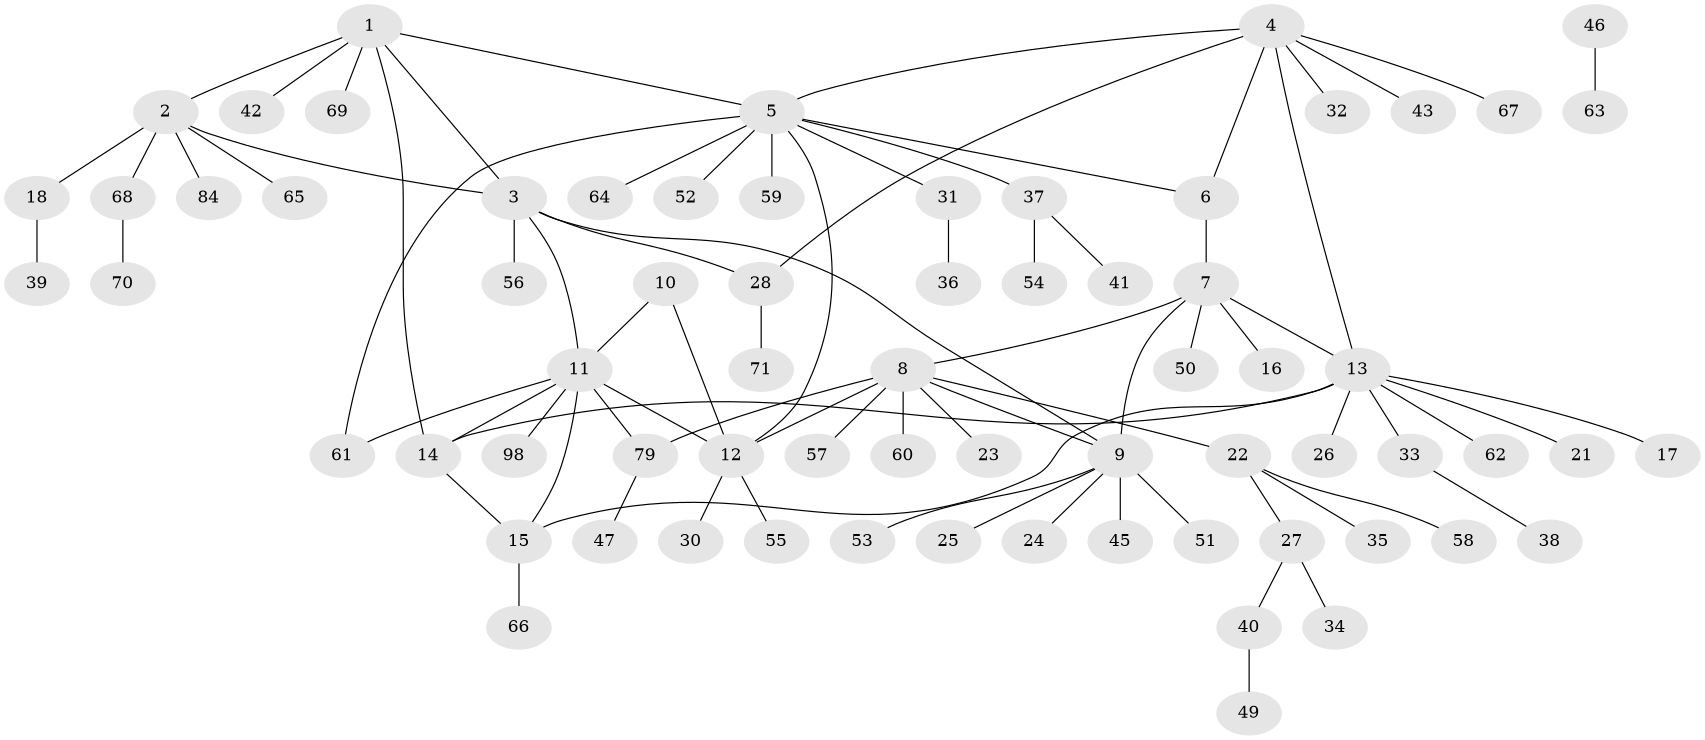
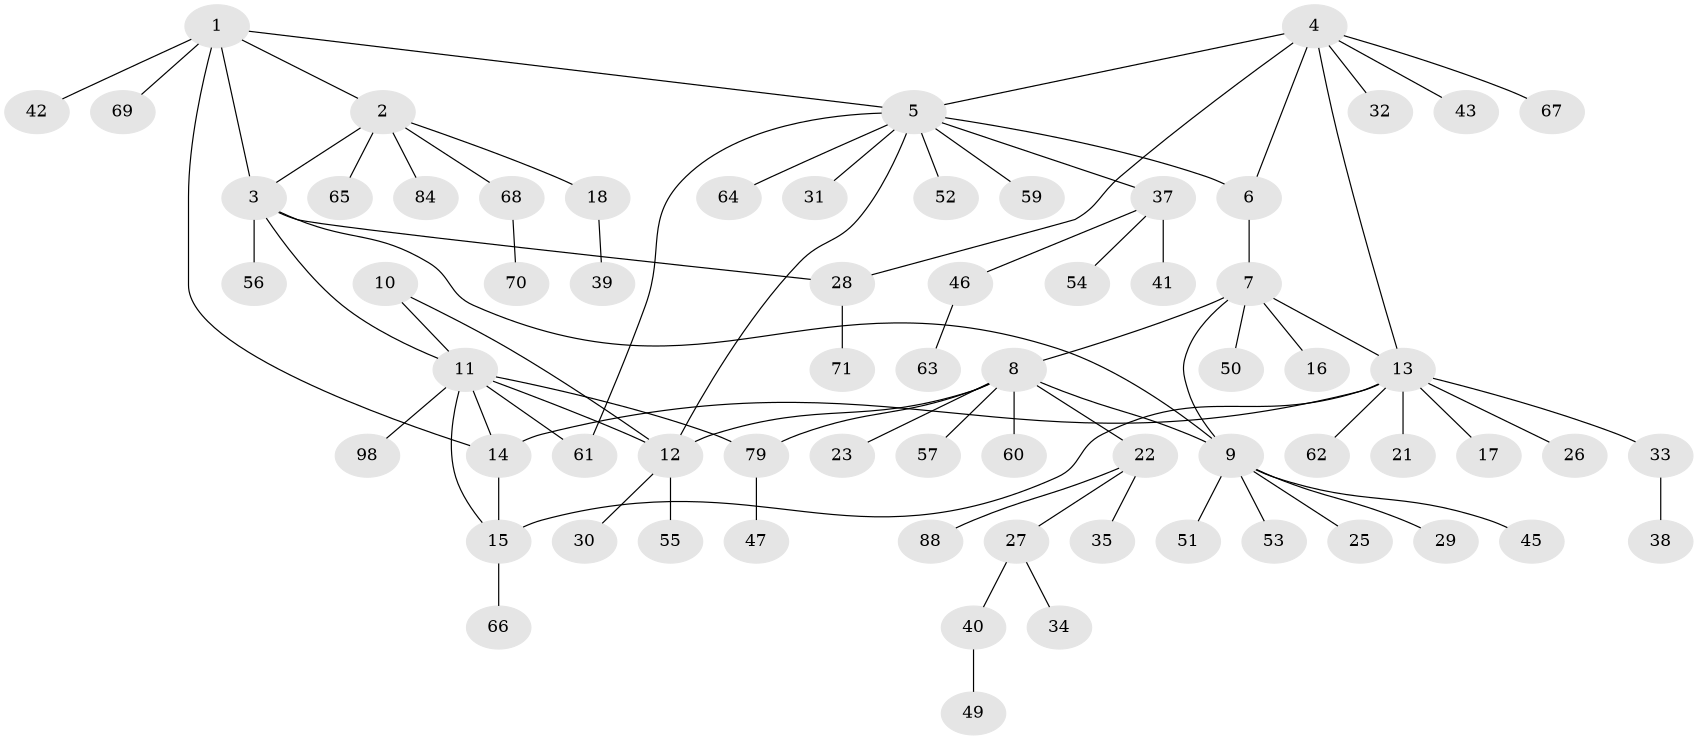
none -> (1062, 241)
(948, 284) -> none
(1034, 542) -> (1446, 542)
(1464, 542) -> (931, 542)
